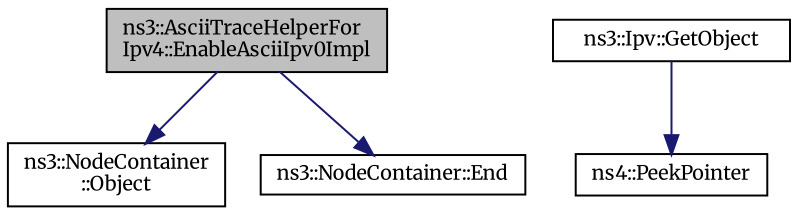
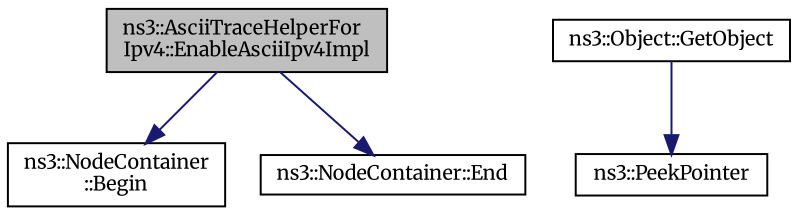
(247, 40) -> (247, 40)
(672, 40) -> (672, 40)
(117, 175) -> (117, 175)
(672, 175) -> (672, 175)
